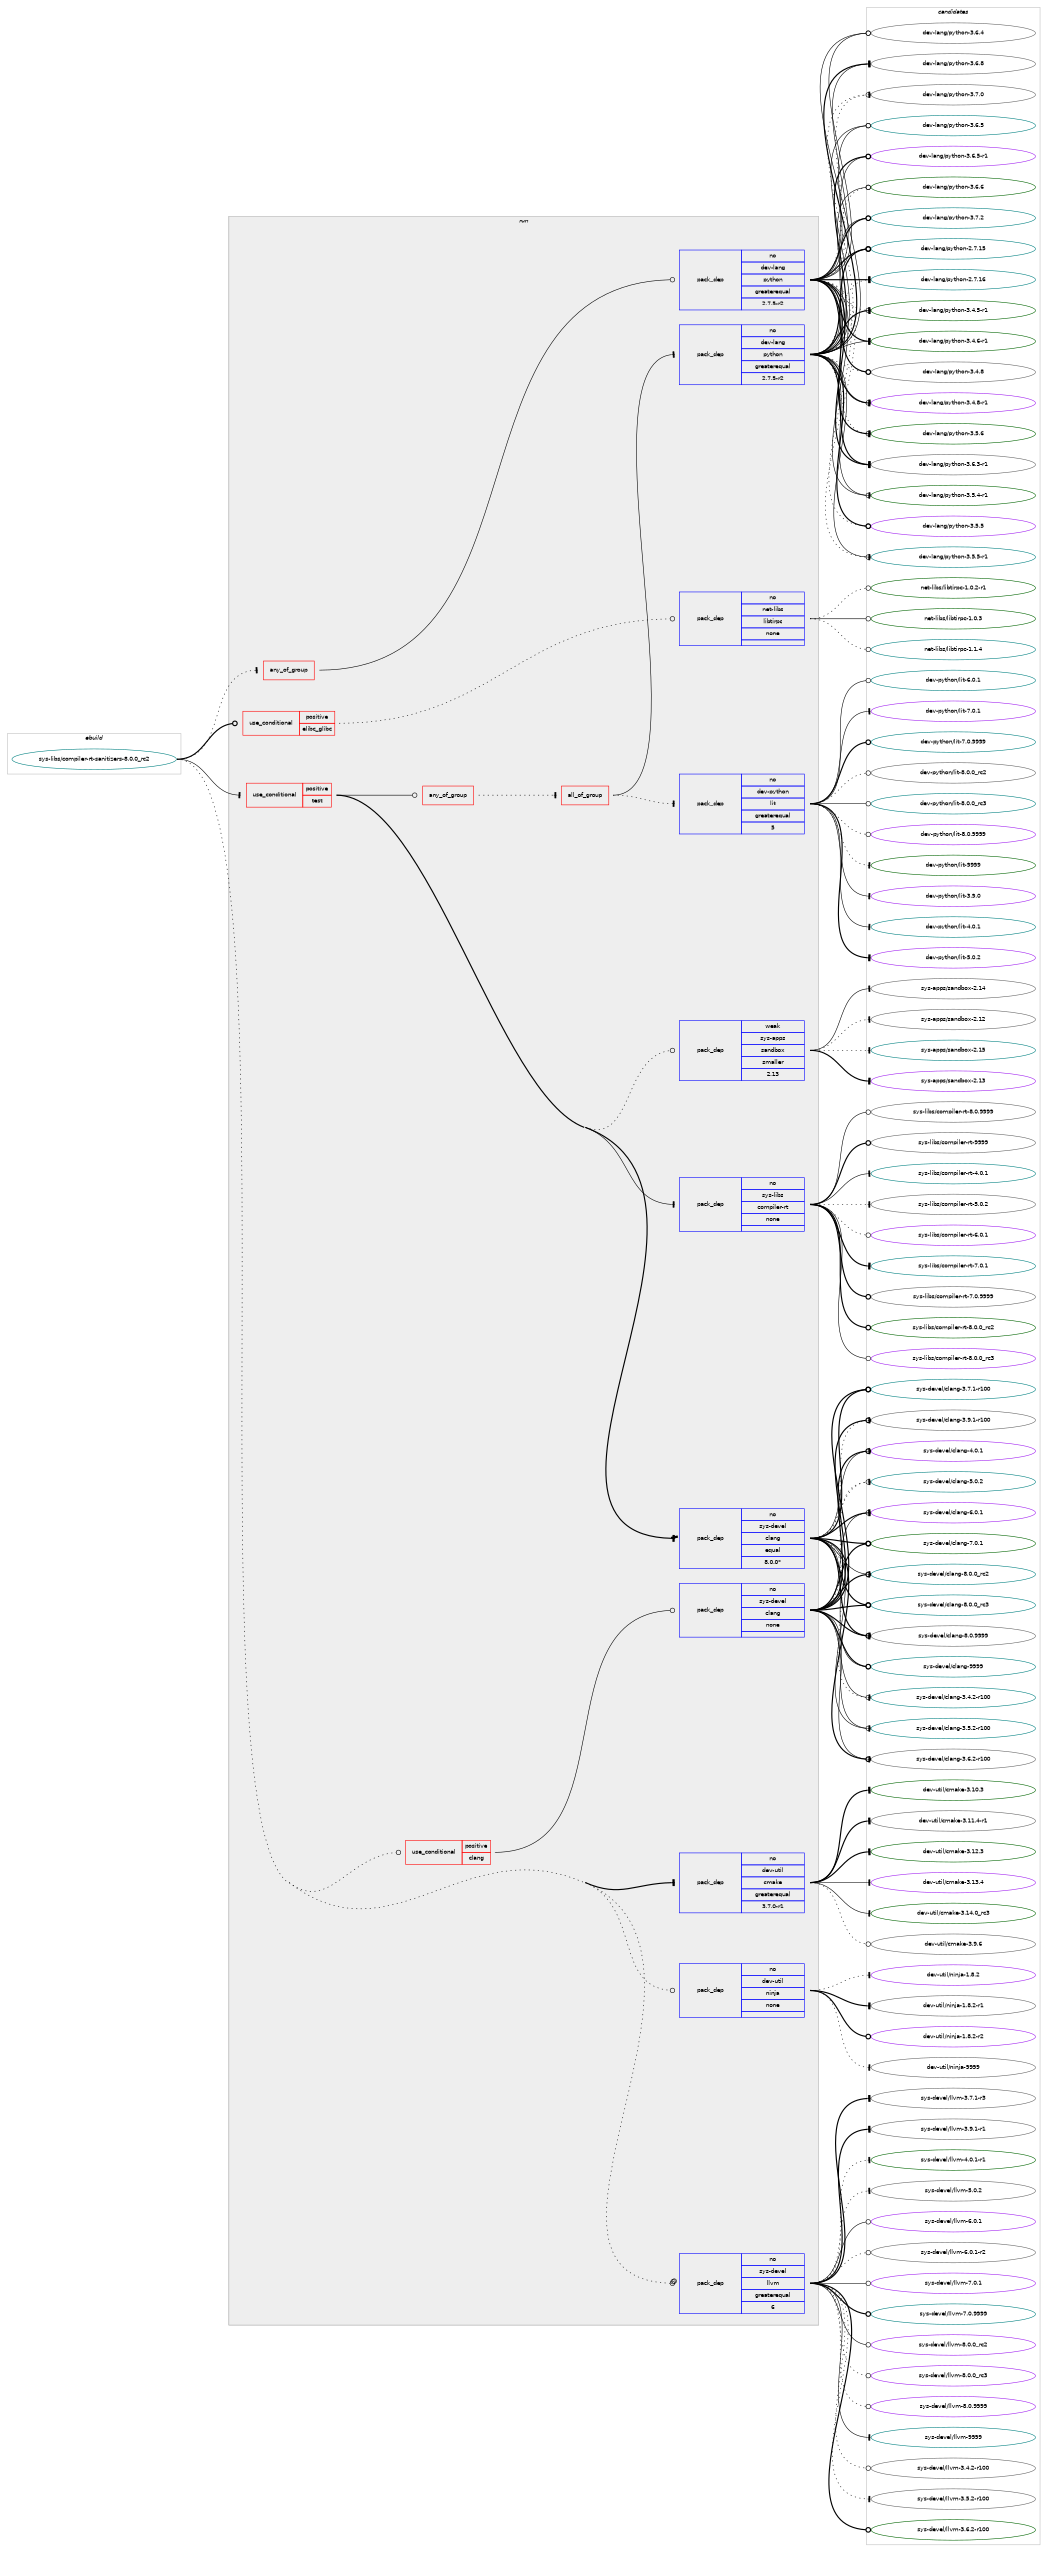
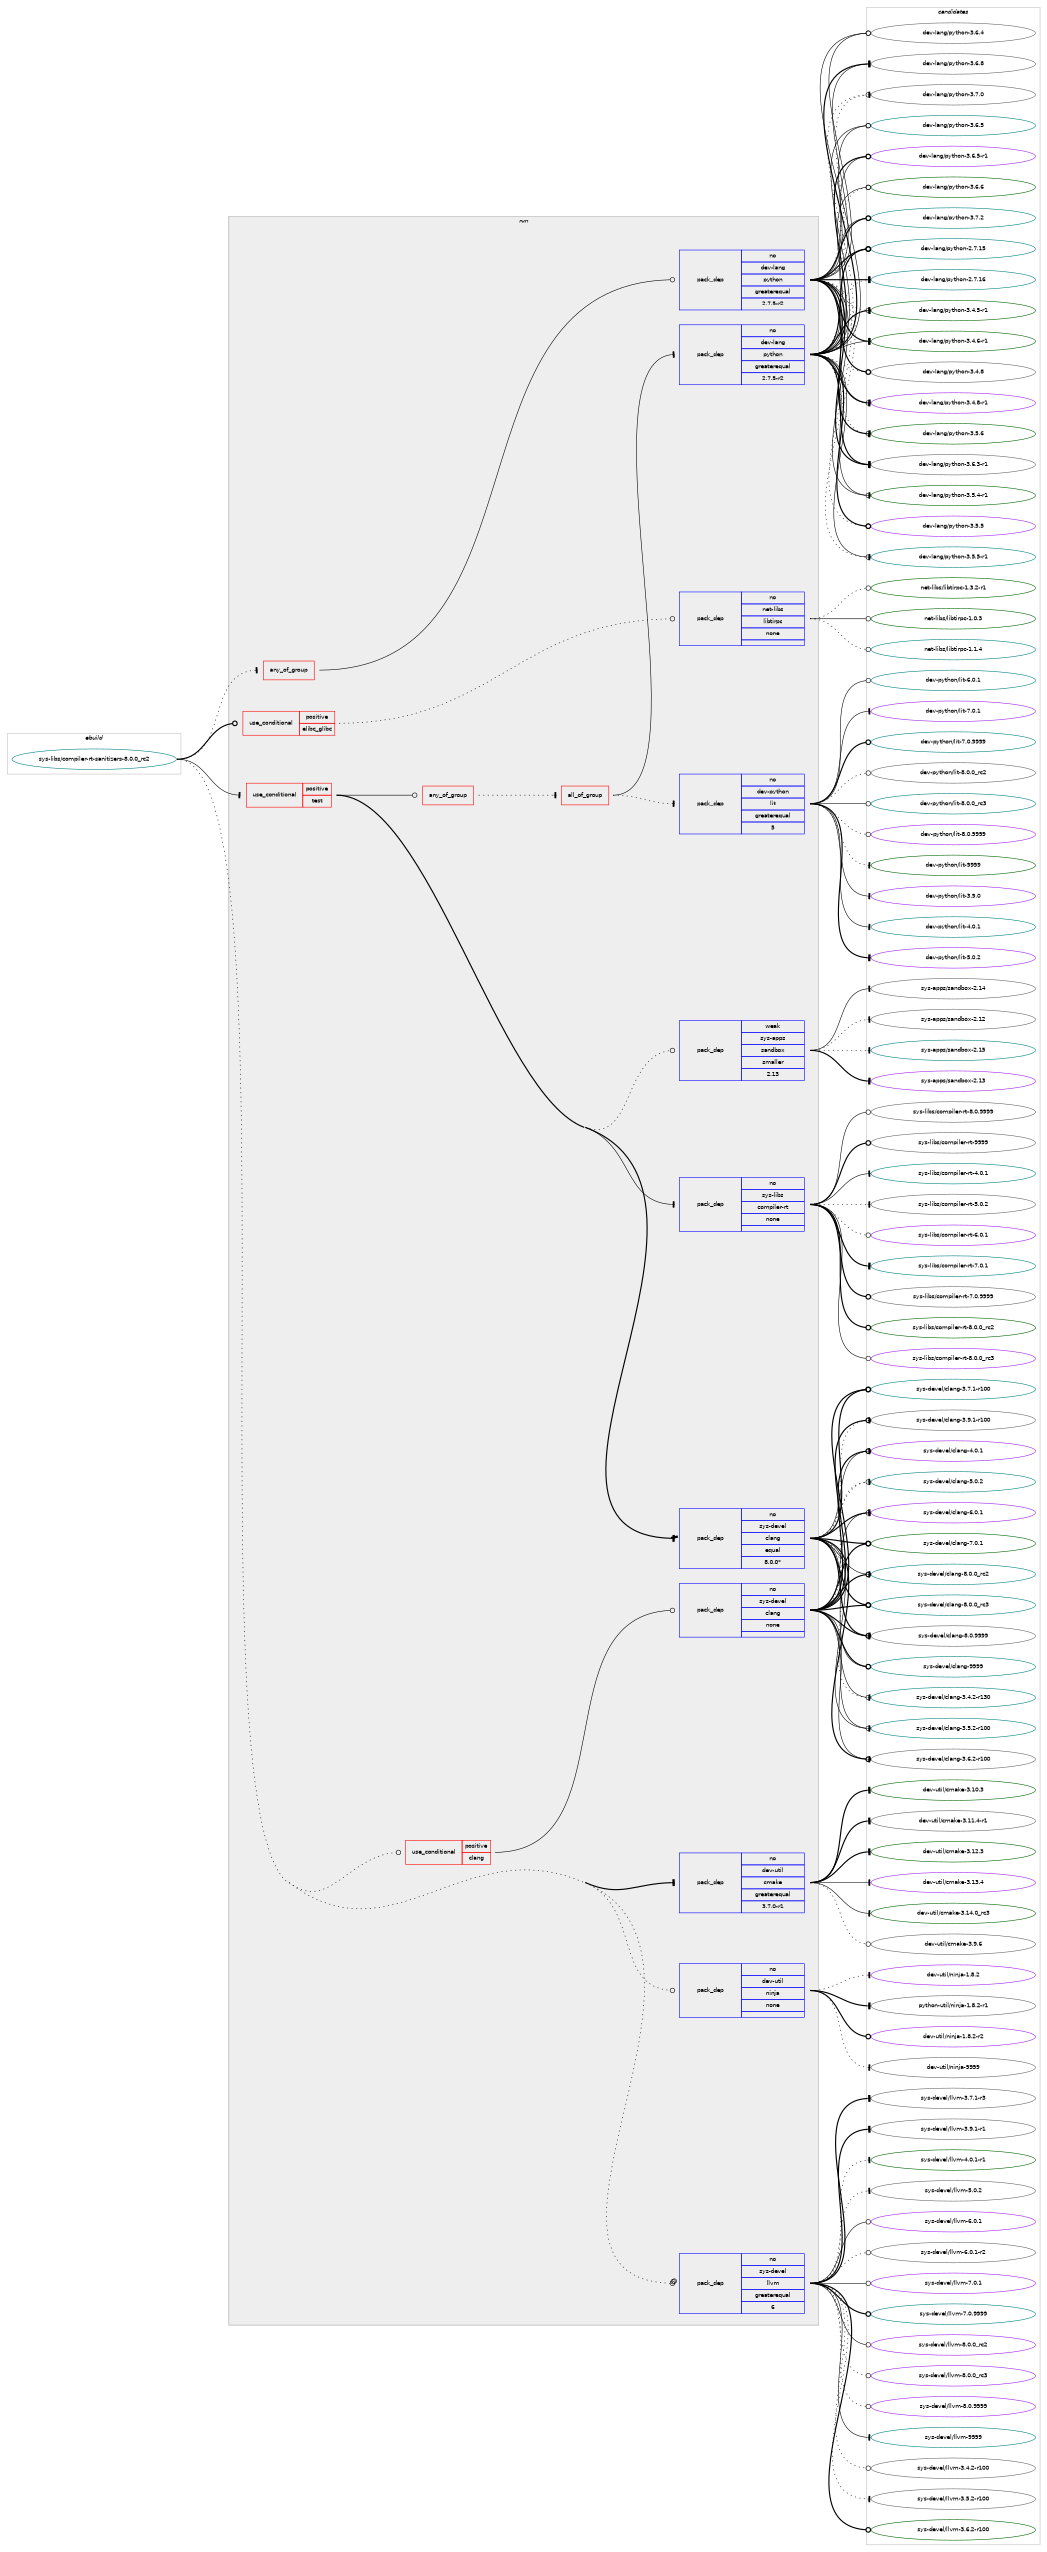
(953, 588) -> (953, 588)
(953, 1698) -> (953, 1698)
(953, 2006) -> (953, 2006)
